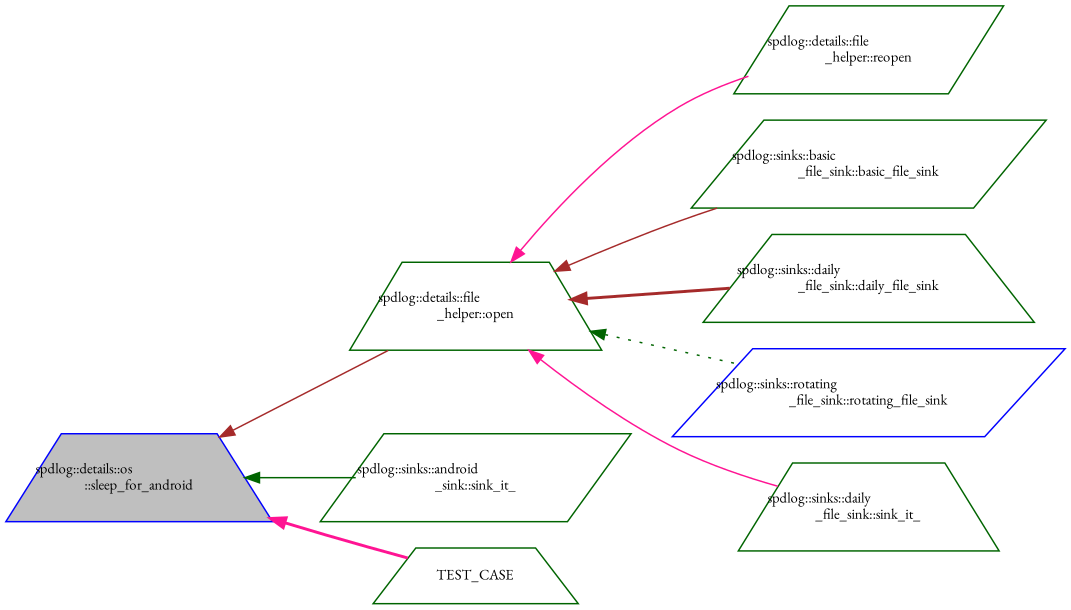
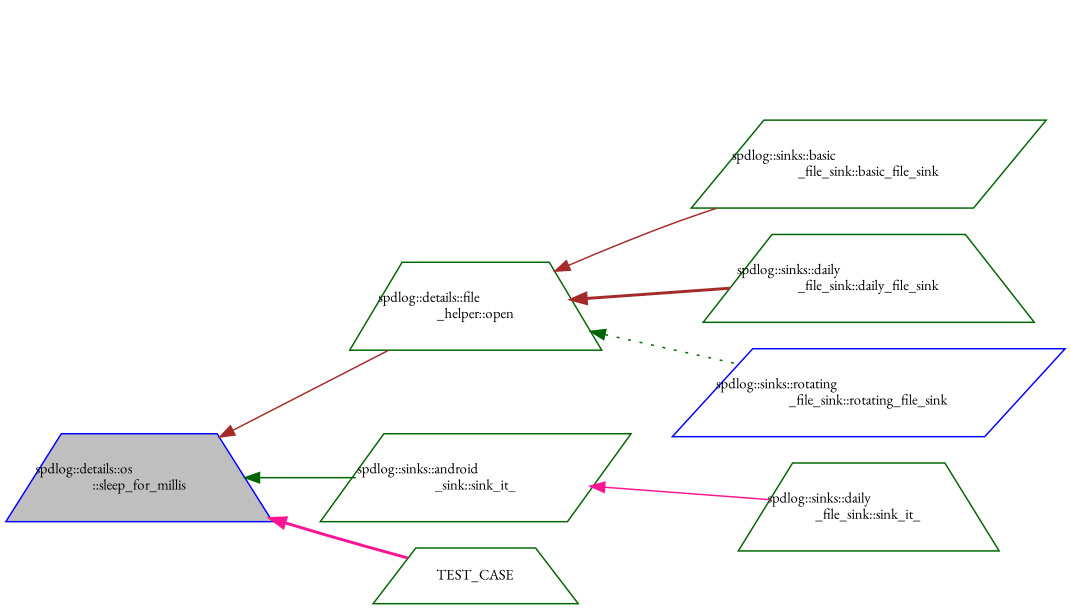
(869, 50) -> none
(653, 436) -> (687, 493)
(139, 478) -> (139, 478)
